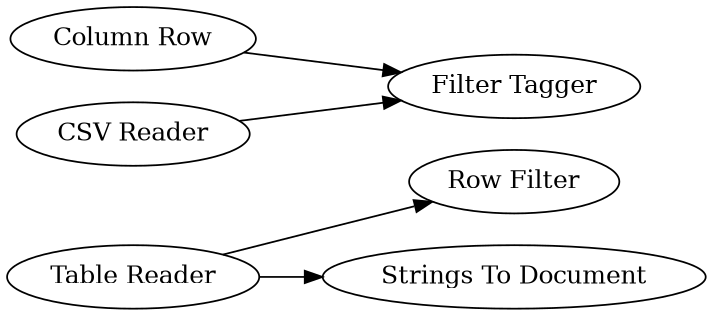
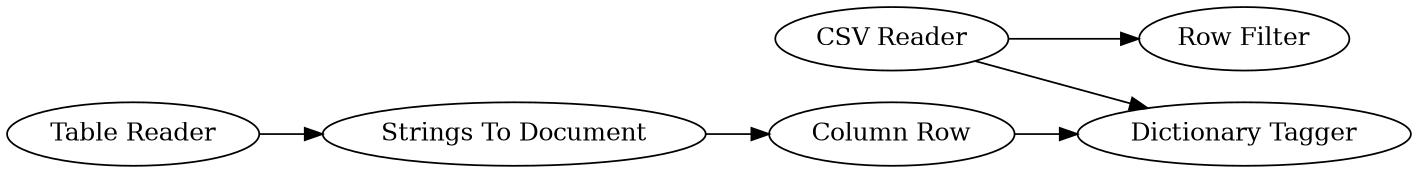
(514, 86) -> (1244, 134)
none -> (728, 134)
(319, 230) -> (1065, 39)
